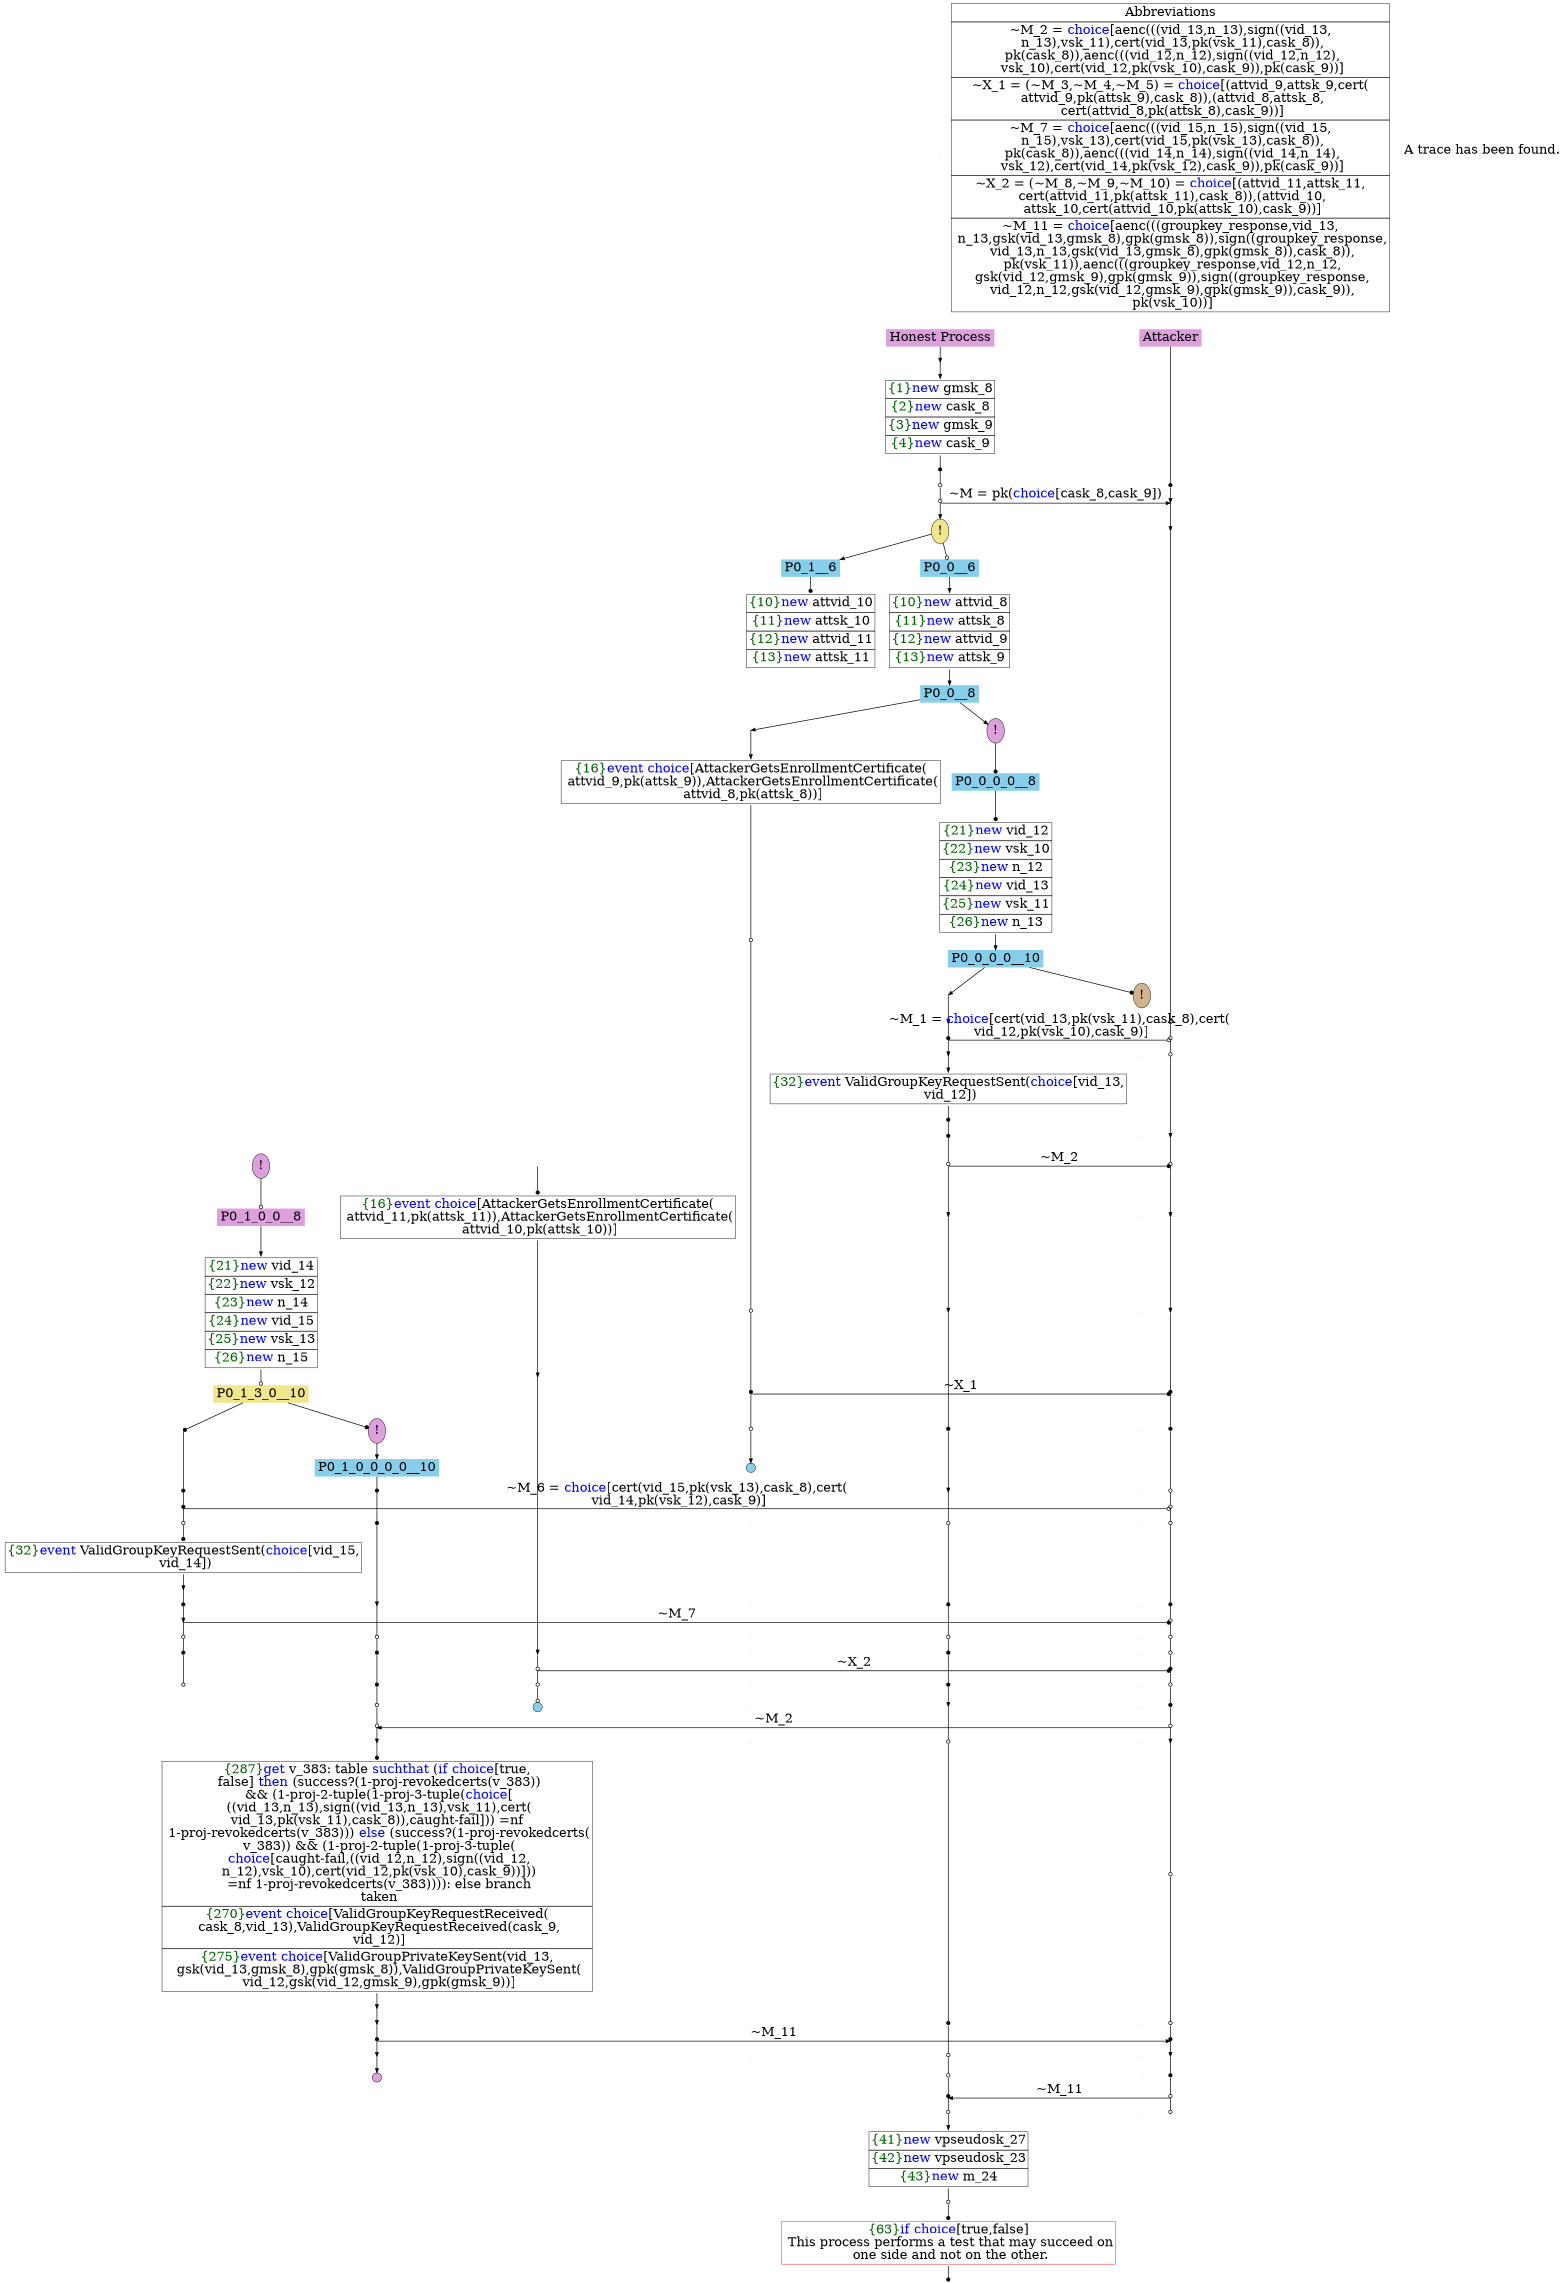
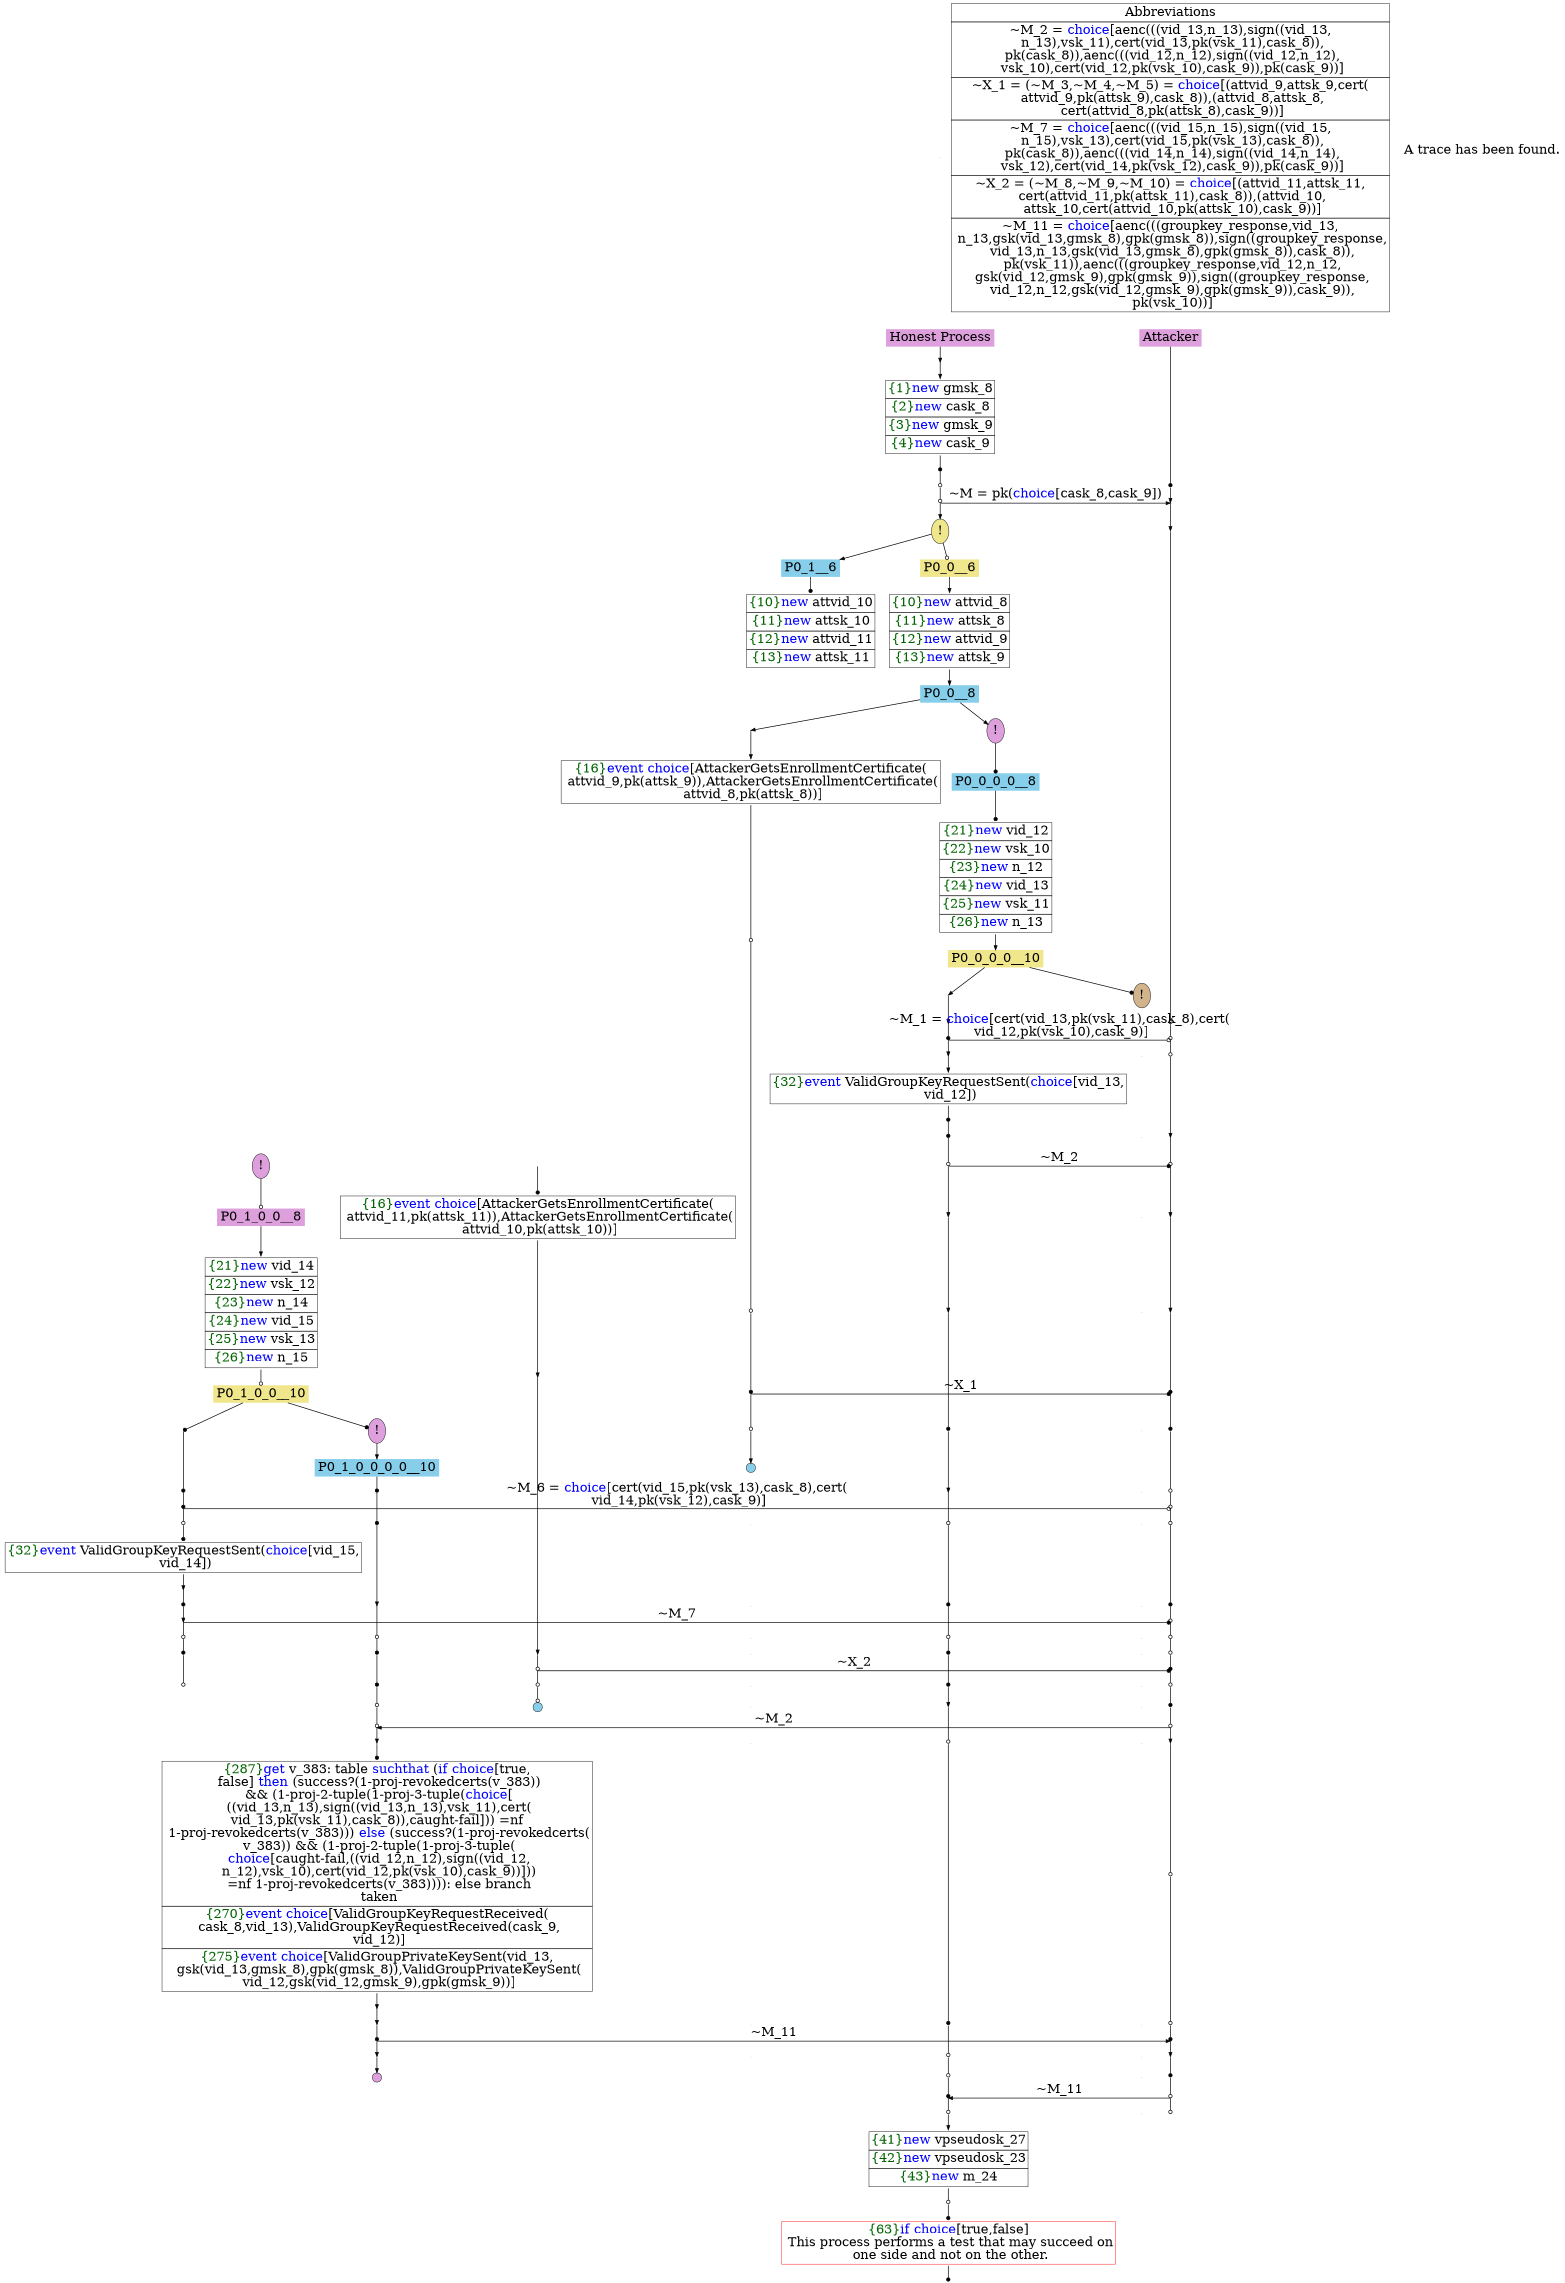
(950, 568) -> (950, 568)
(996, 959) -> (996, 959)
(261, 1394) -> (261, 1394)
